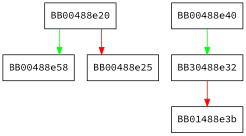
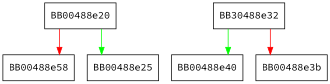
(59, 38) -> (59, 38)
(102, 38) -> (102, 38)
(207, 38) -> (228, 38)
(207, 120) -> (292, 68)
